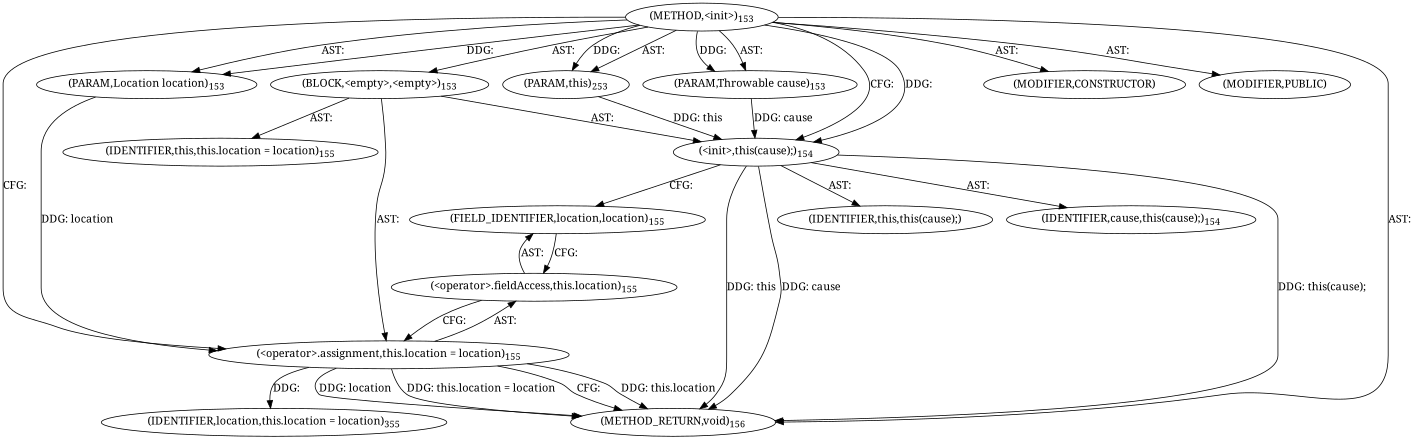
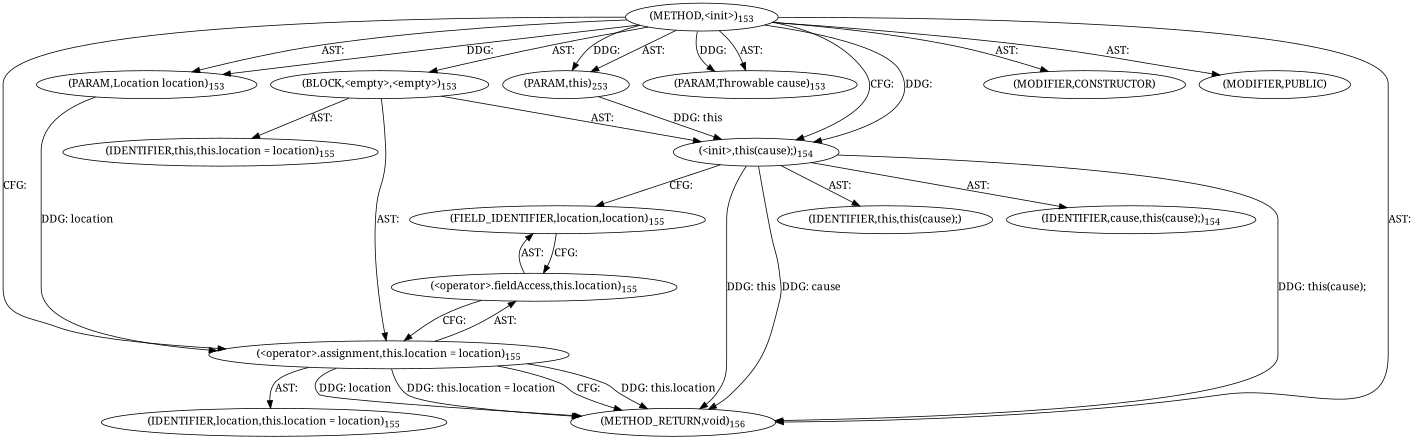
(753, 115) -> none
(288, 389) -> (288, 389)
(392, 421) -> (392, 421)
